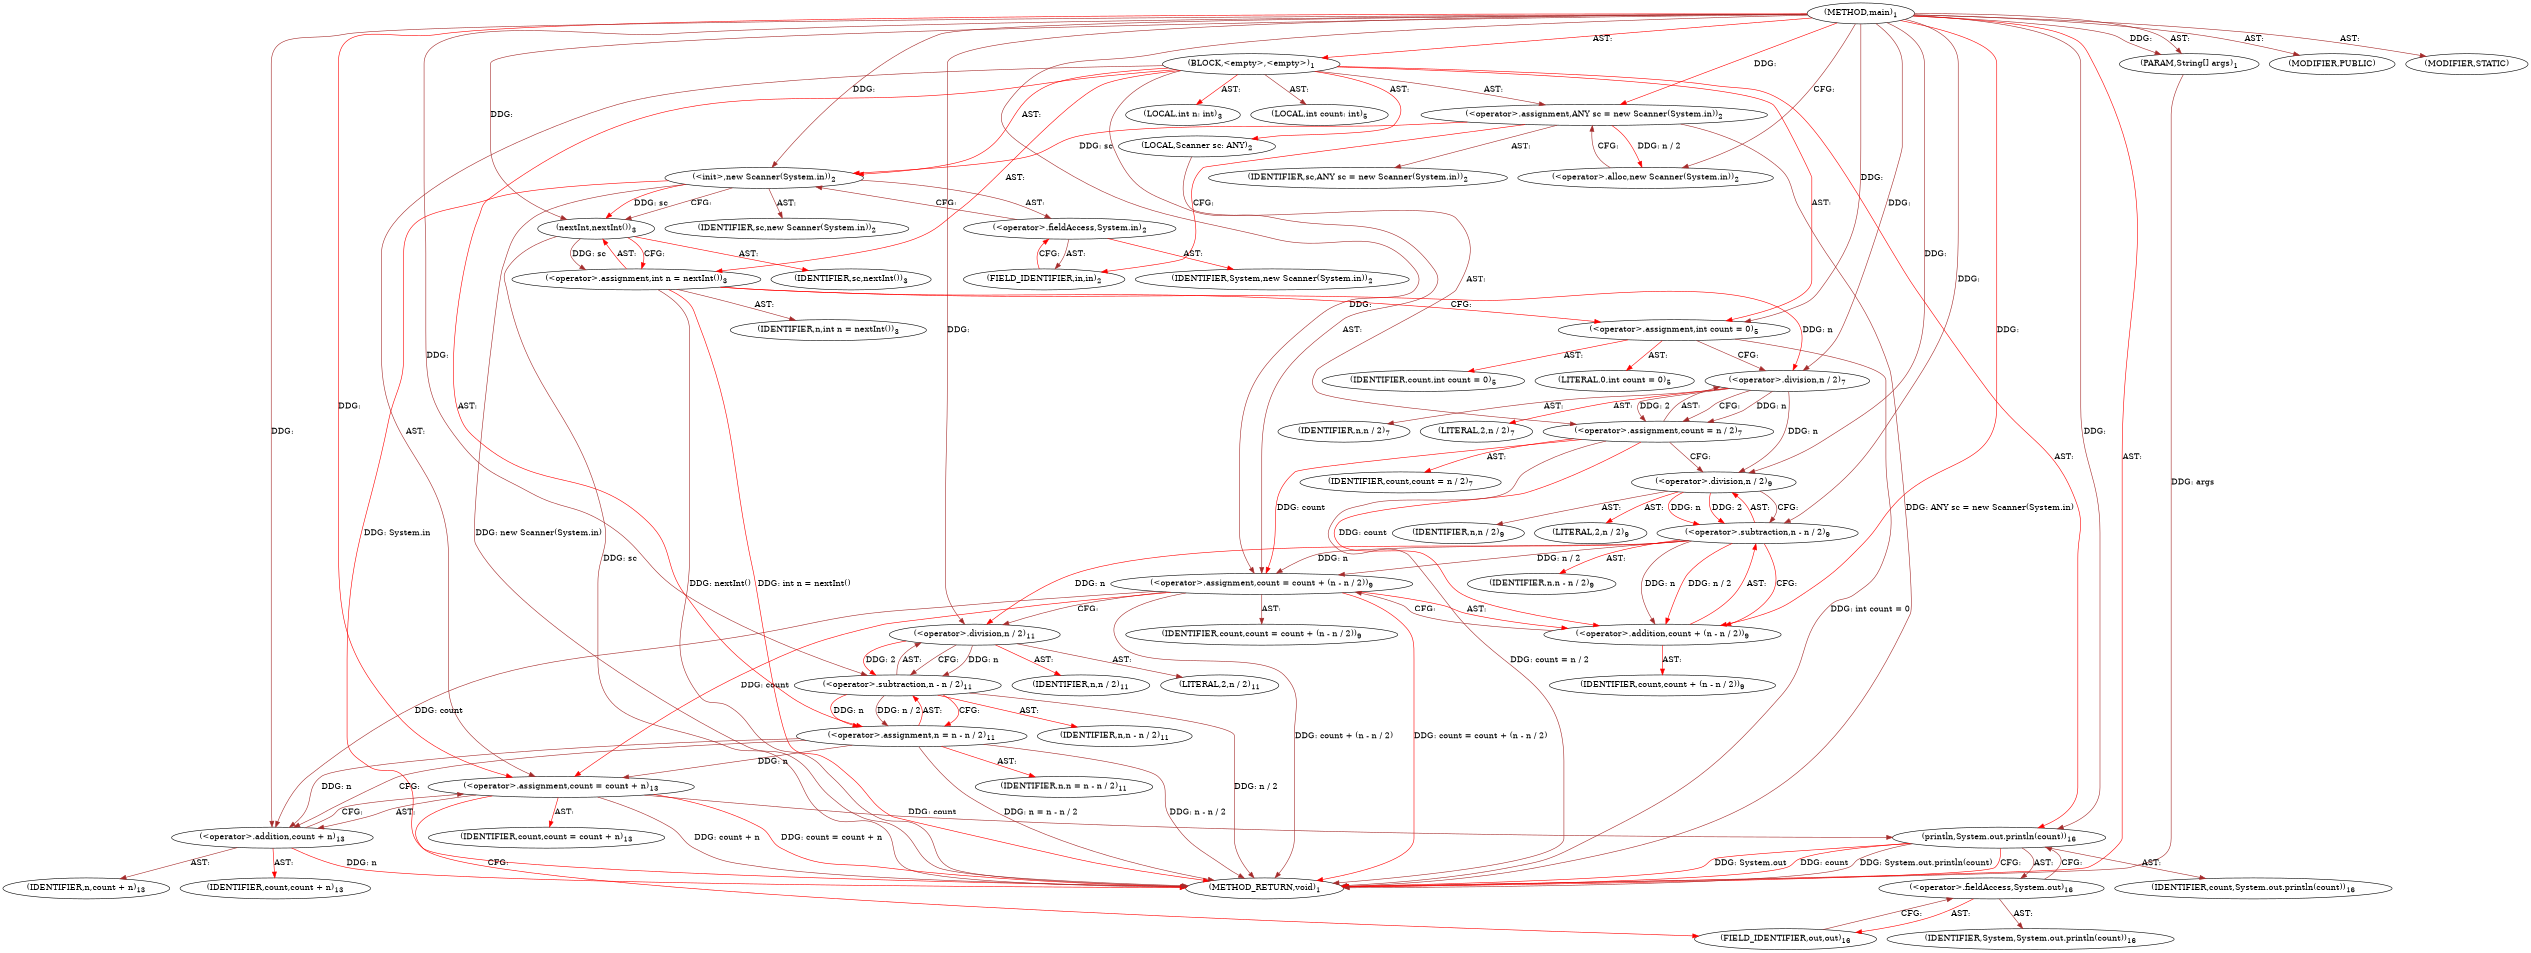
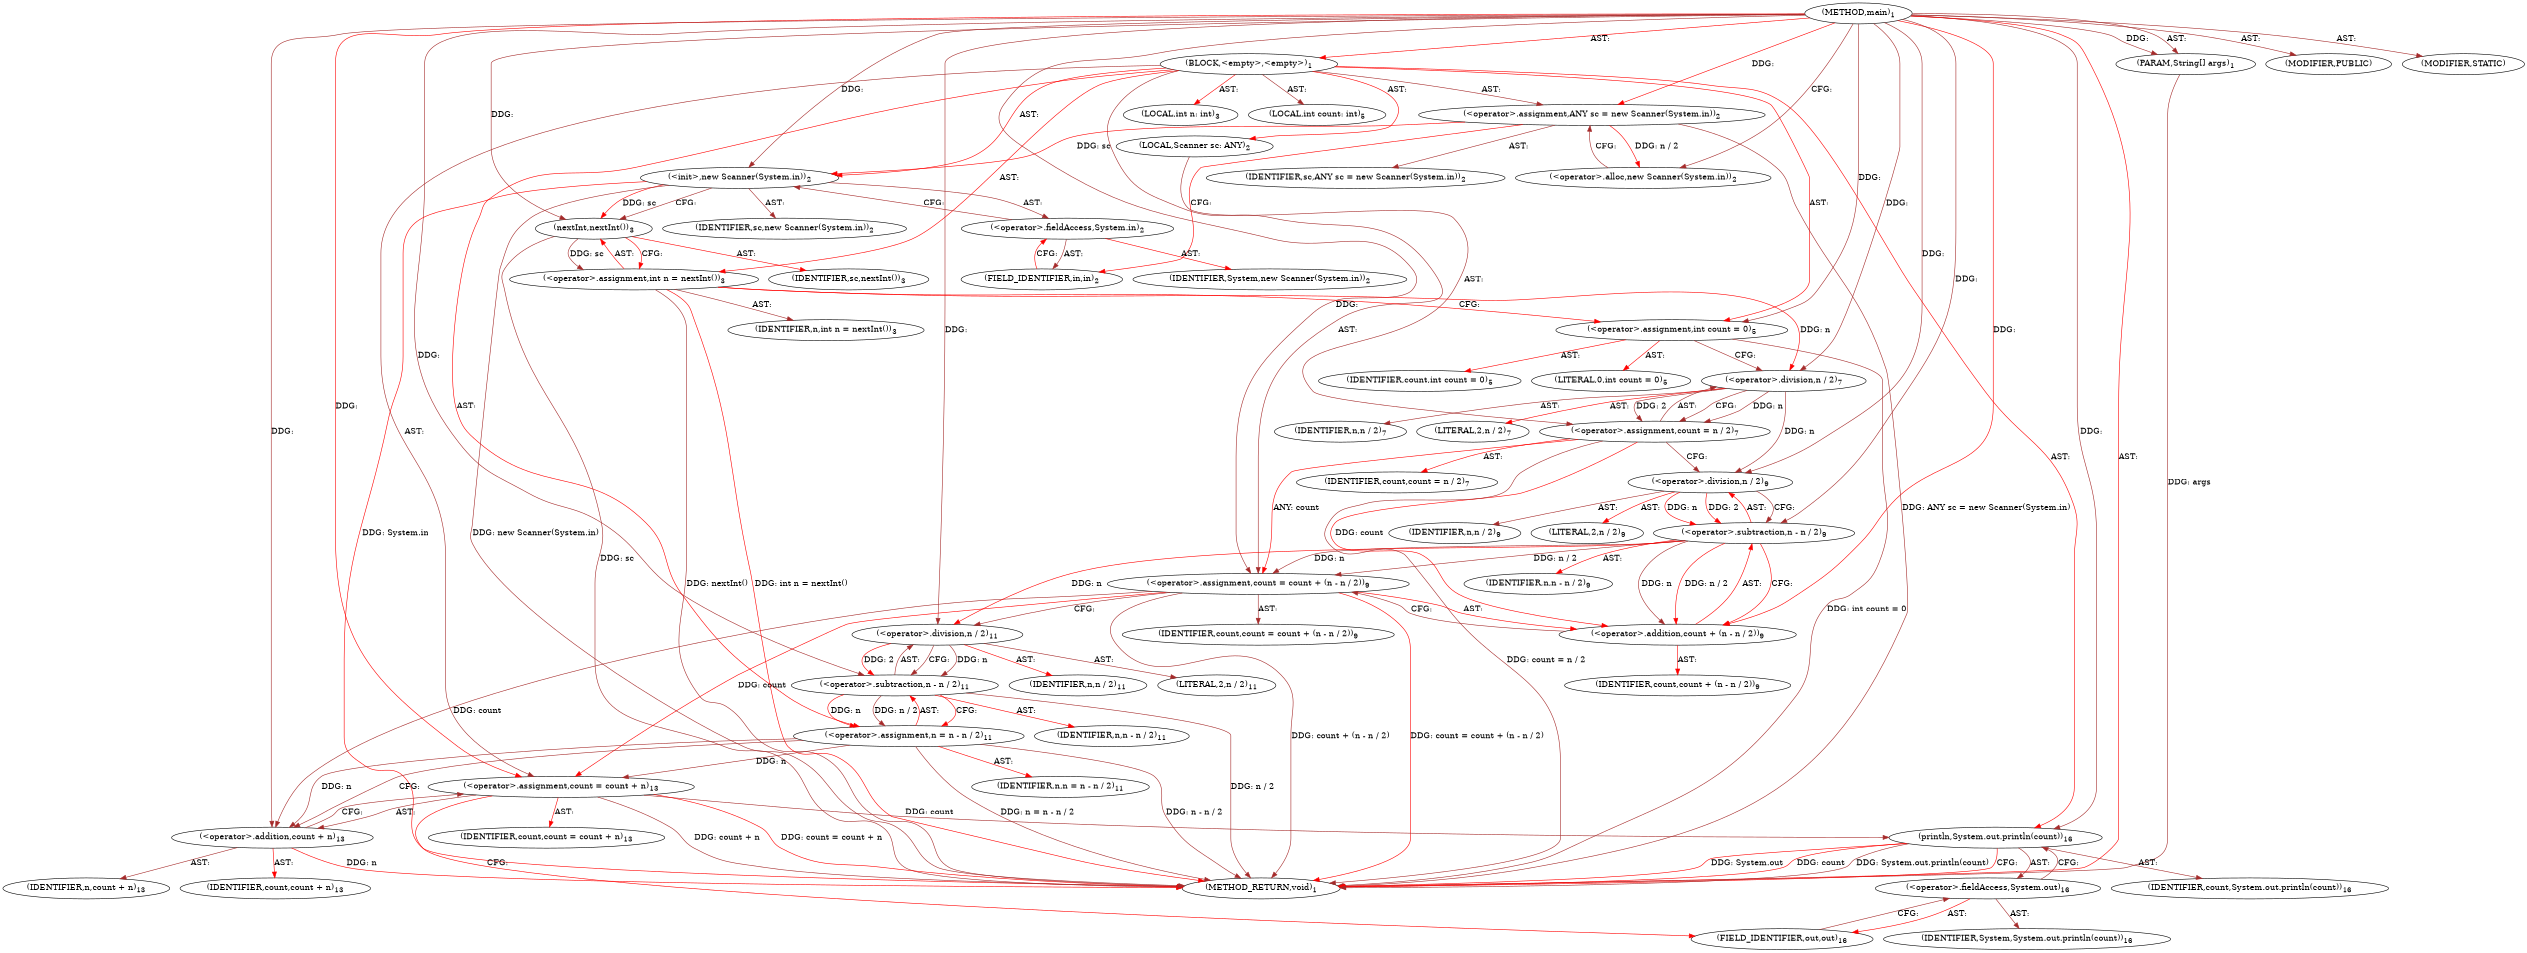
(1301, 508) -> (1296, 508)
